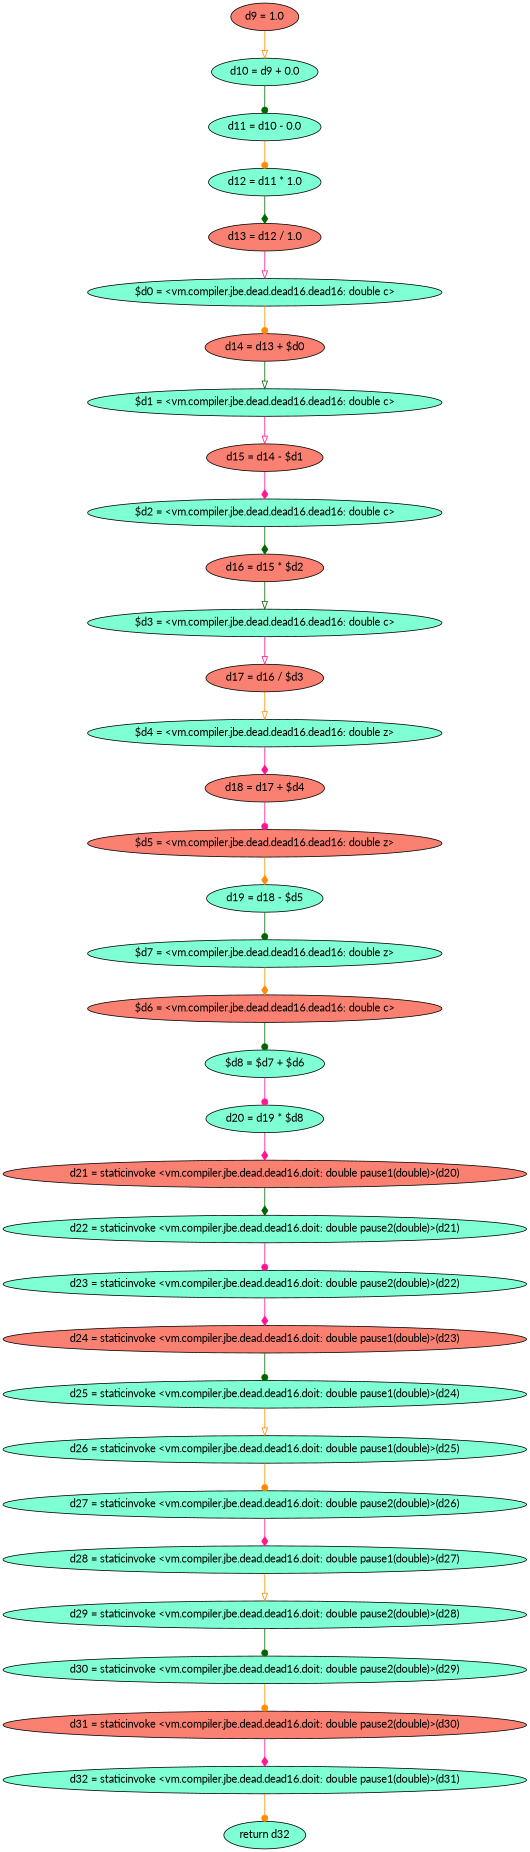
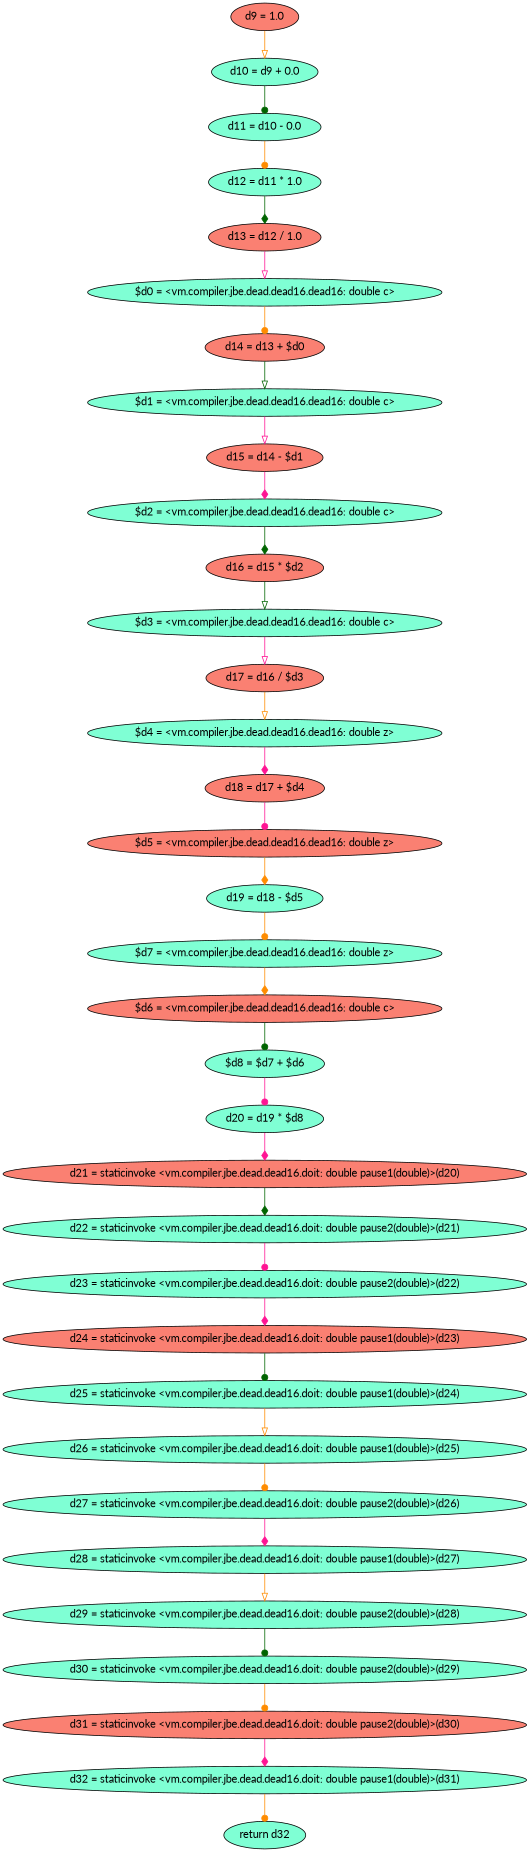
(265, 923) -> (265, 923)
